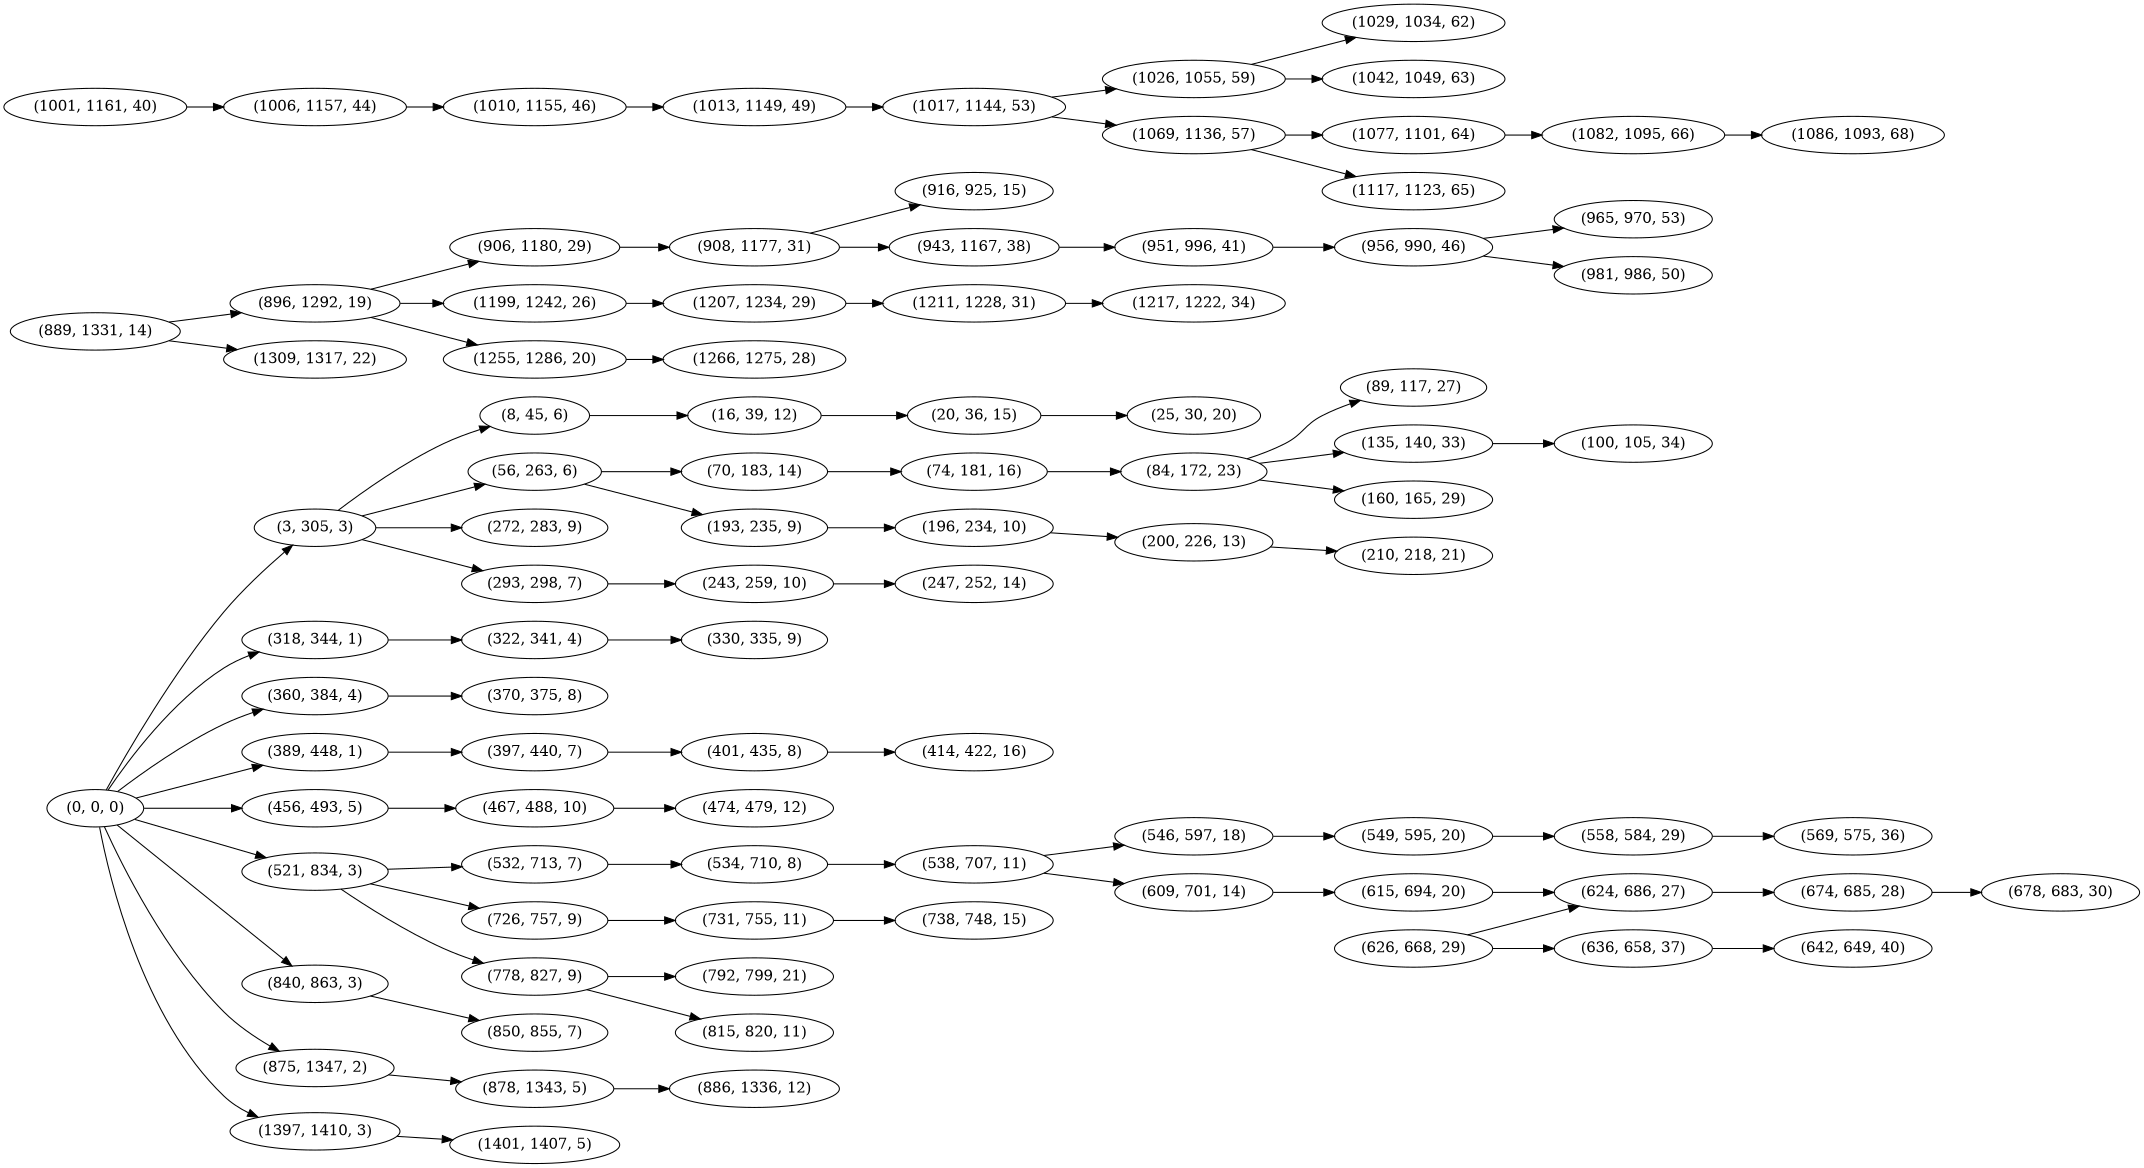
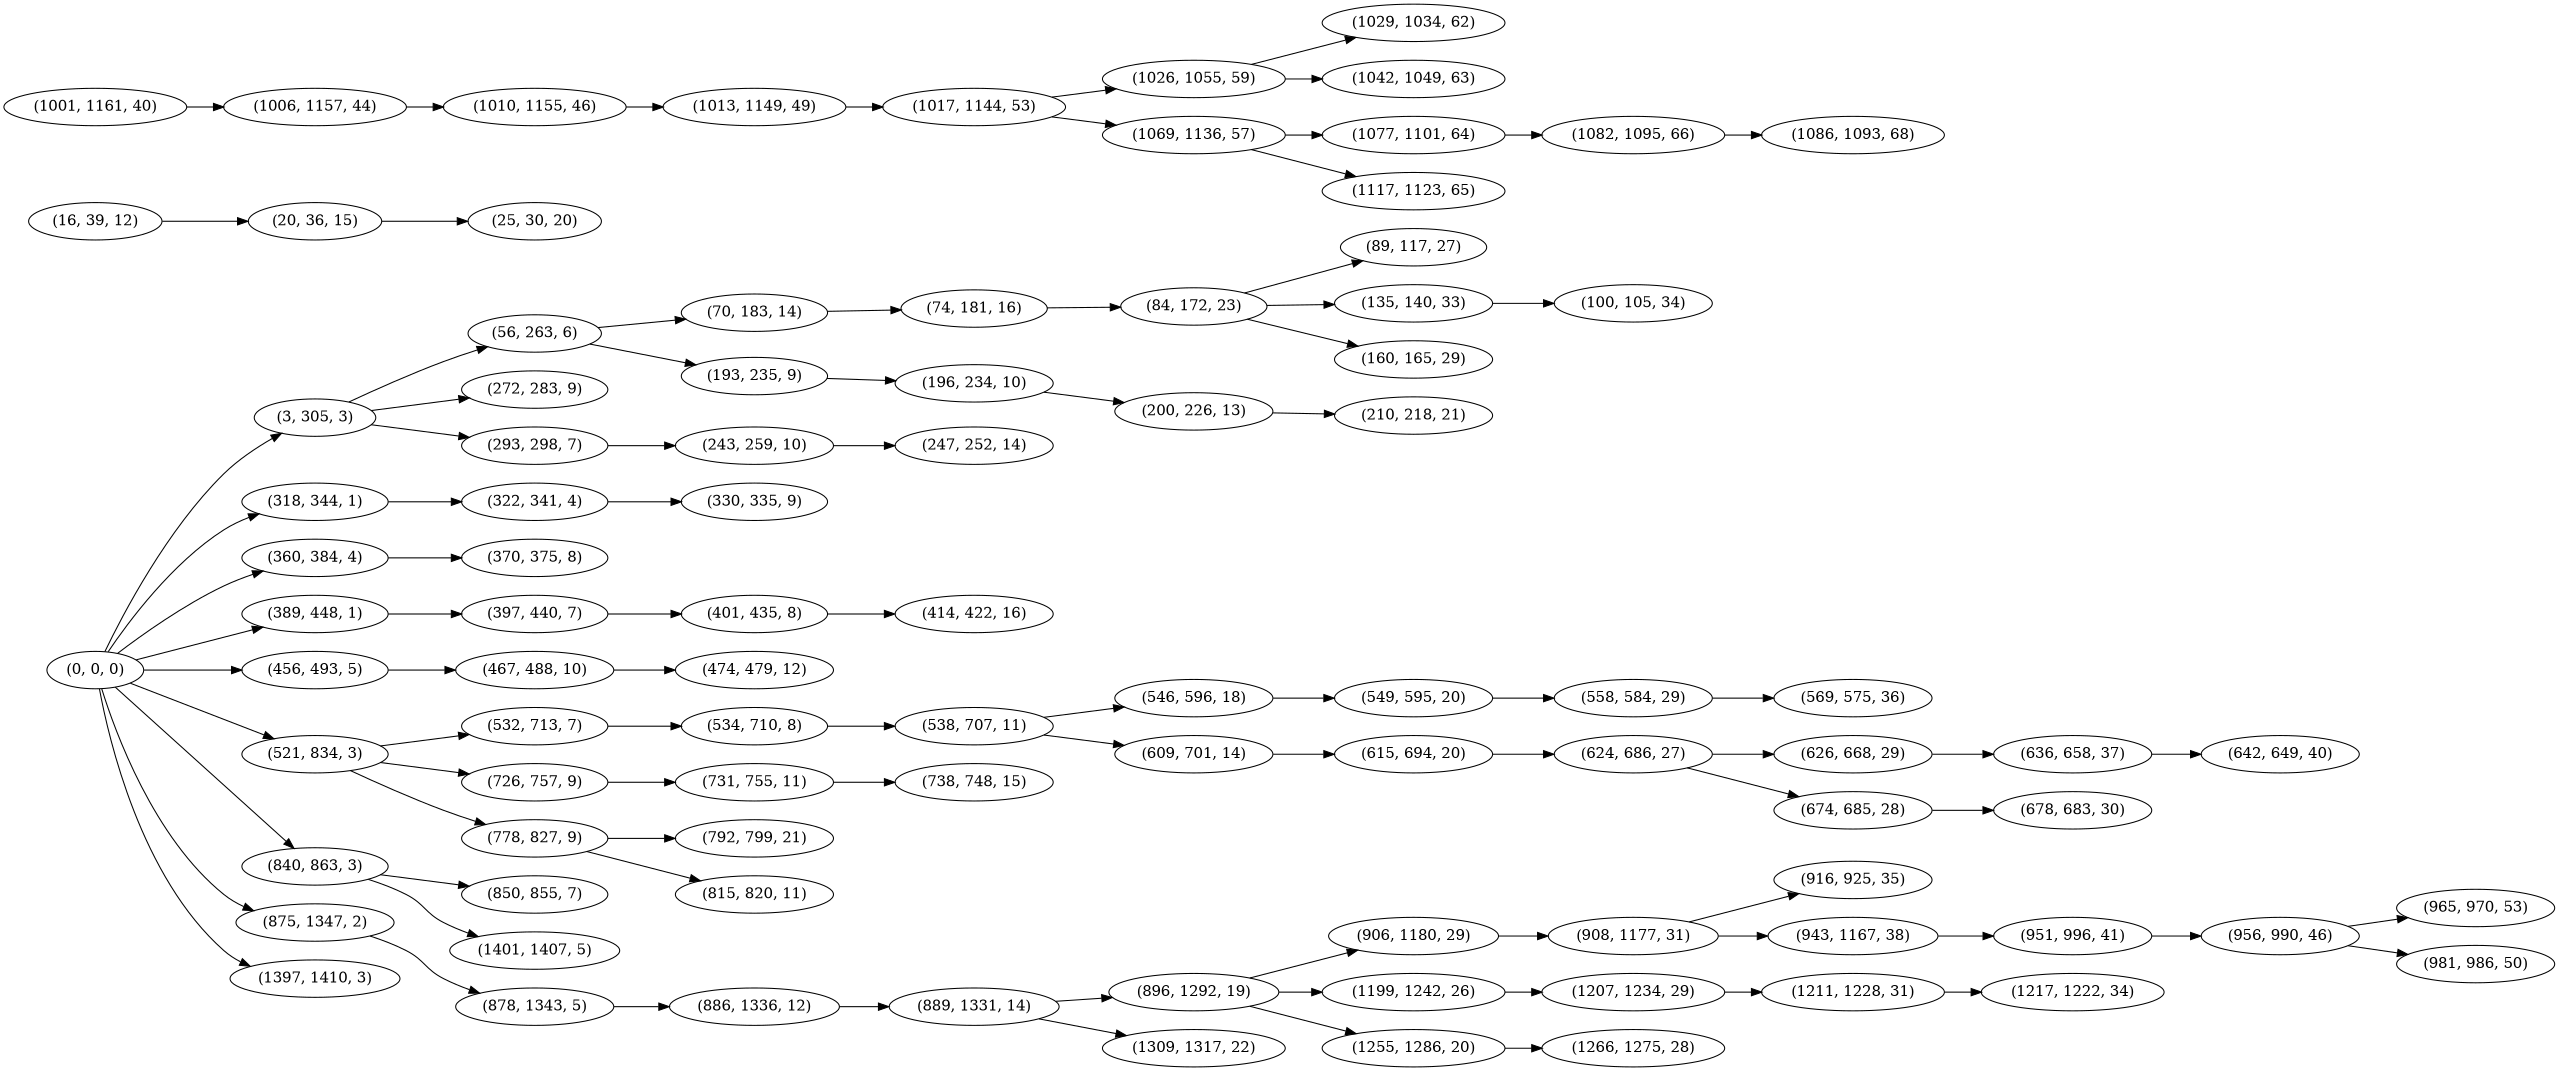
(974, 191) -> (1853, 880)
(535, 416) -> none
(1194, 836) -> (1194, 698)
(1518, 922) -> (1738, 754)
none -> (859, 1007)
(419, 1138) -> (420, 904)
